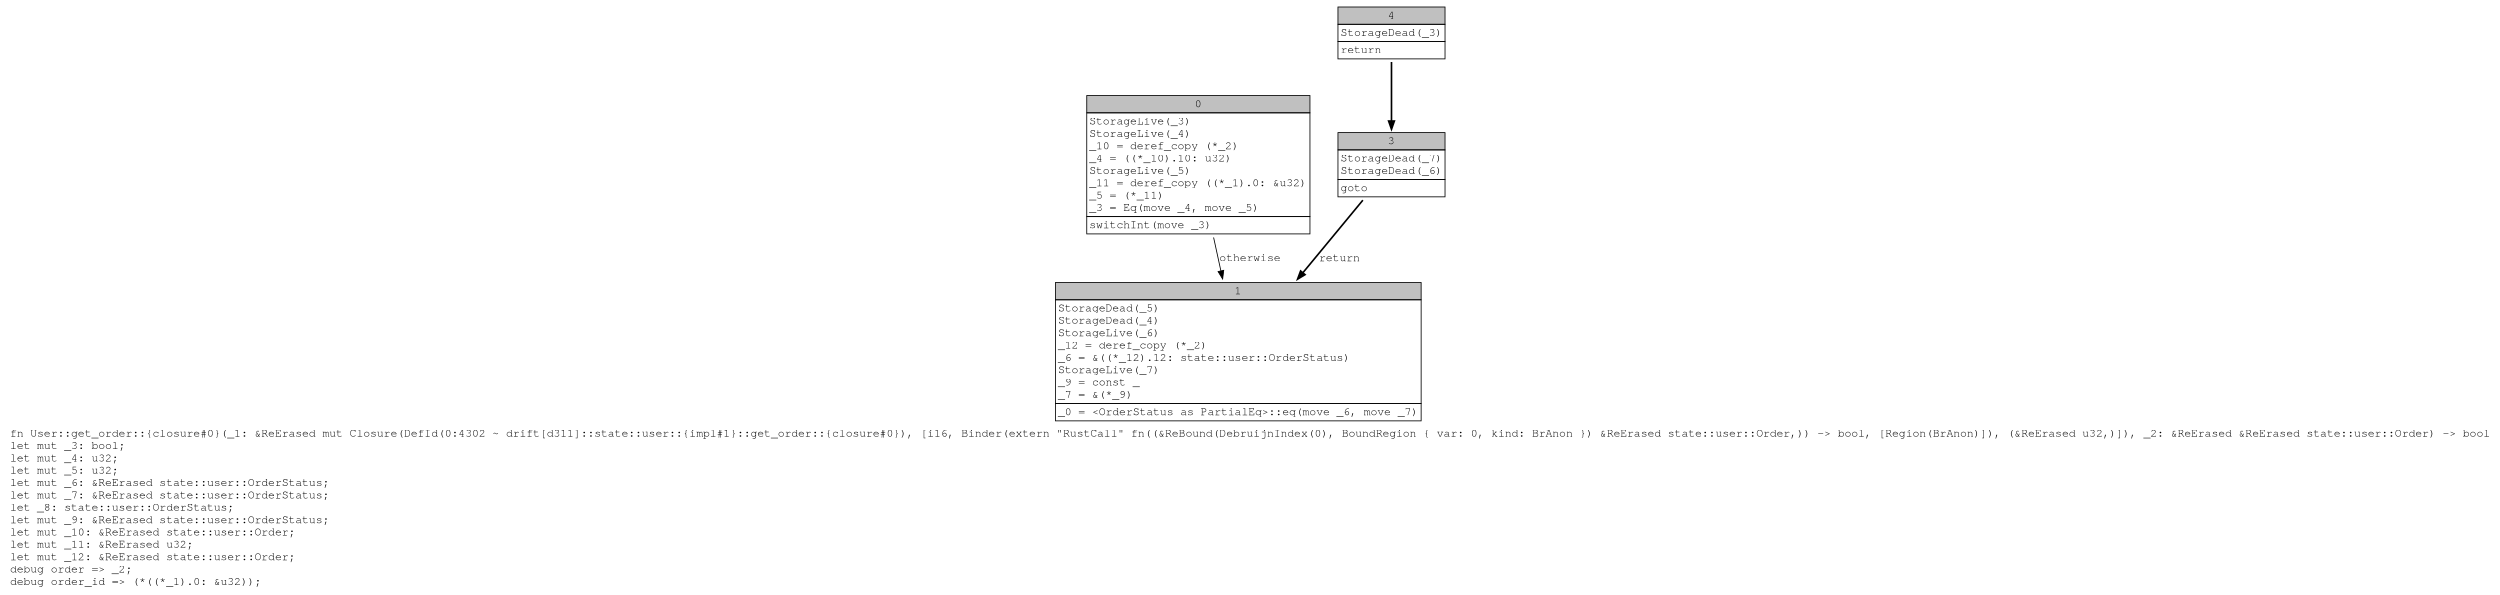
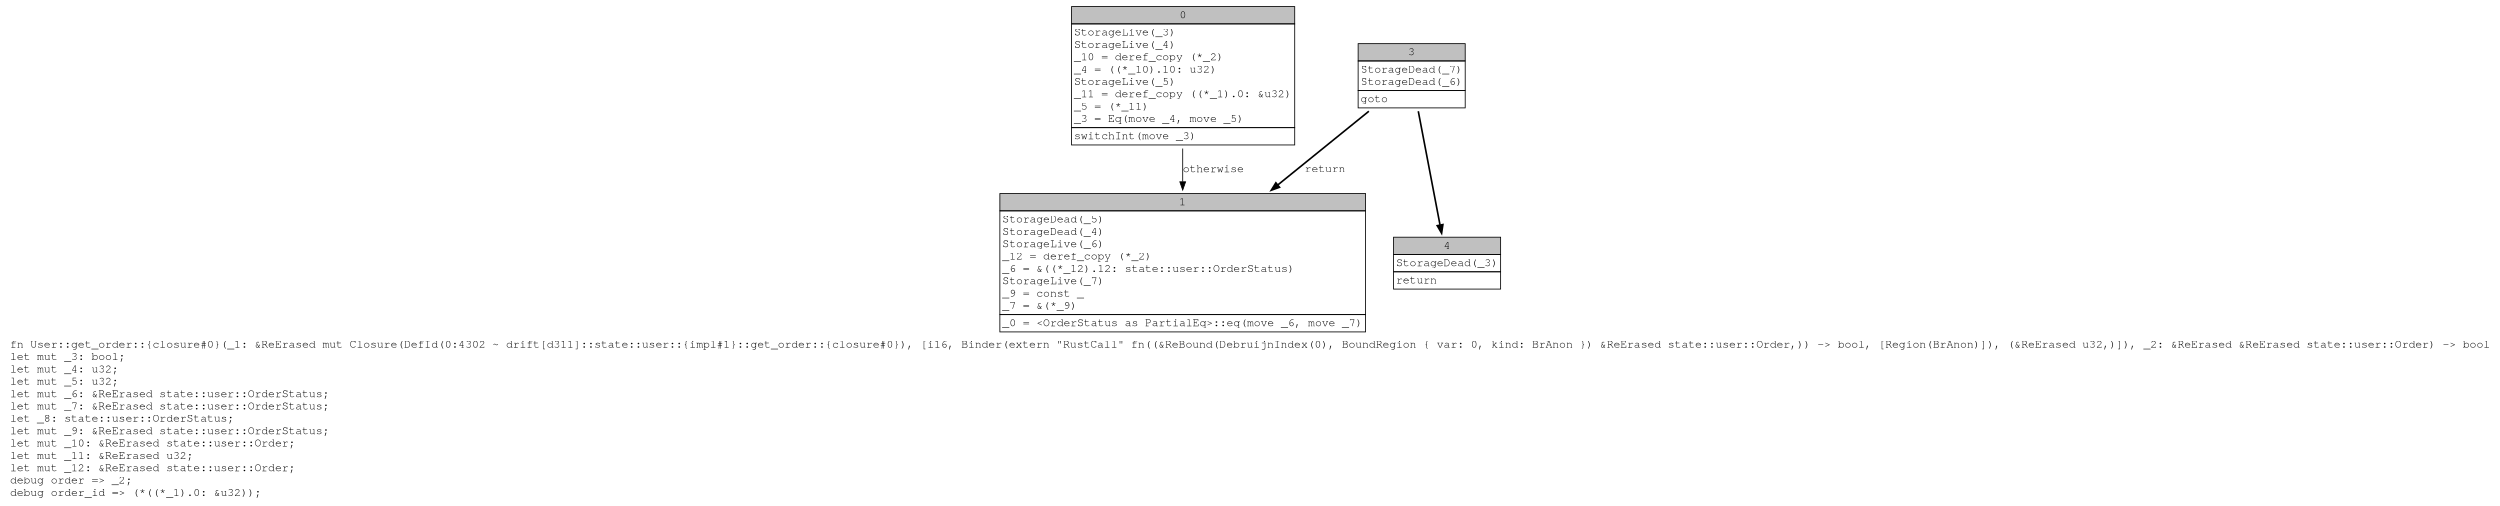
(1391, 91) -> (1429, 168)
